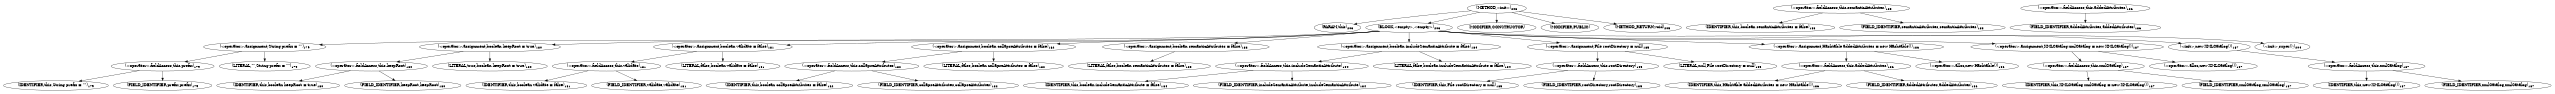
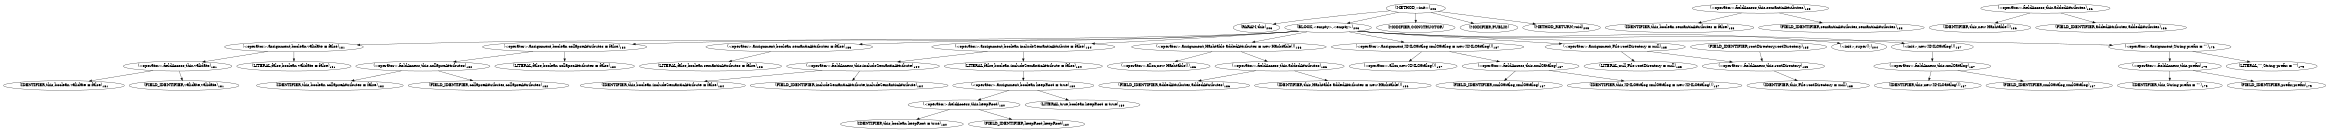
none -> (1980, 28)
(968, 41) -> (1023, 75)
(1595, 75) -> (1761, 55)
